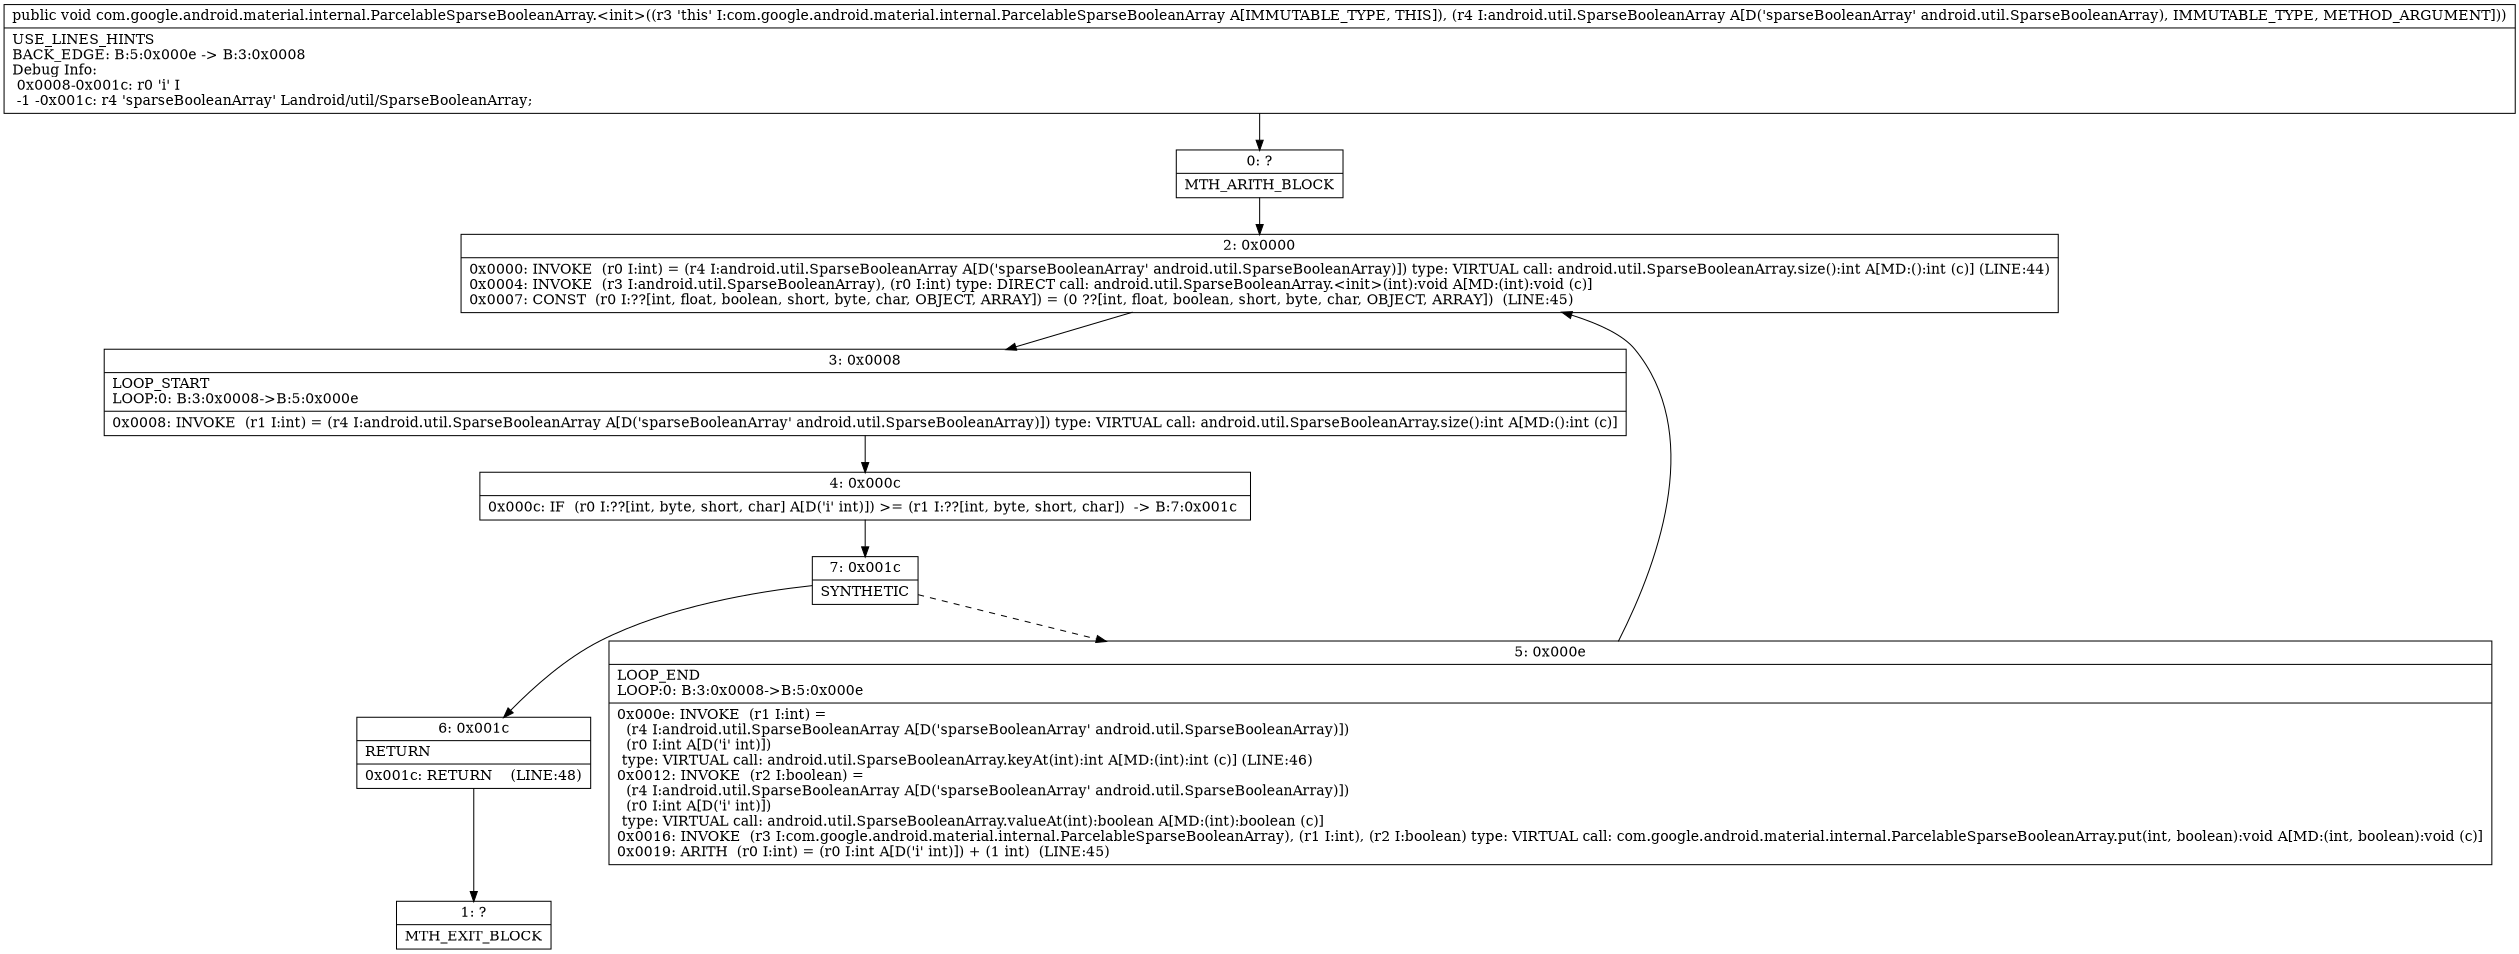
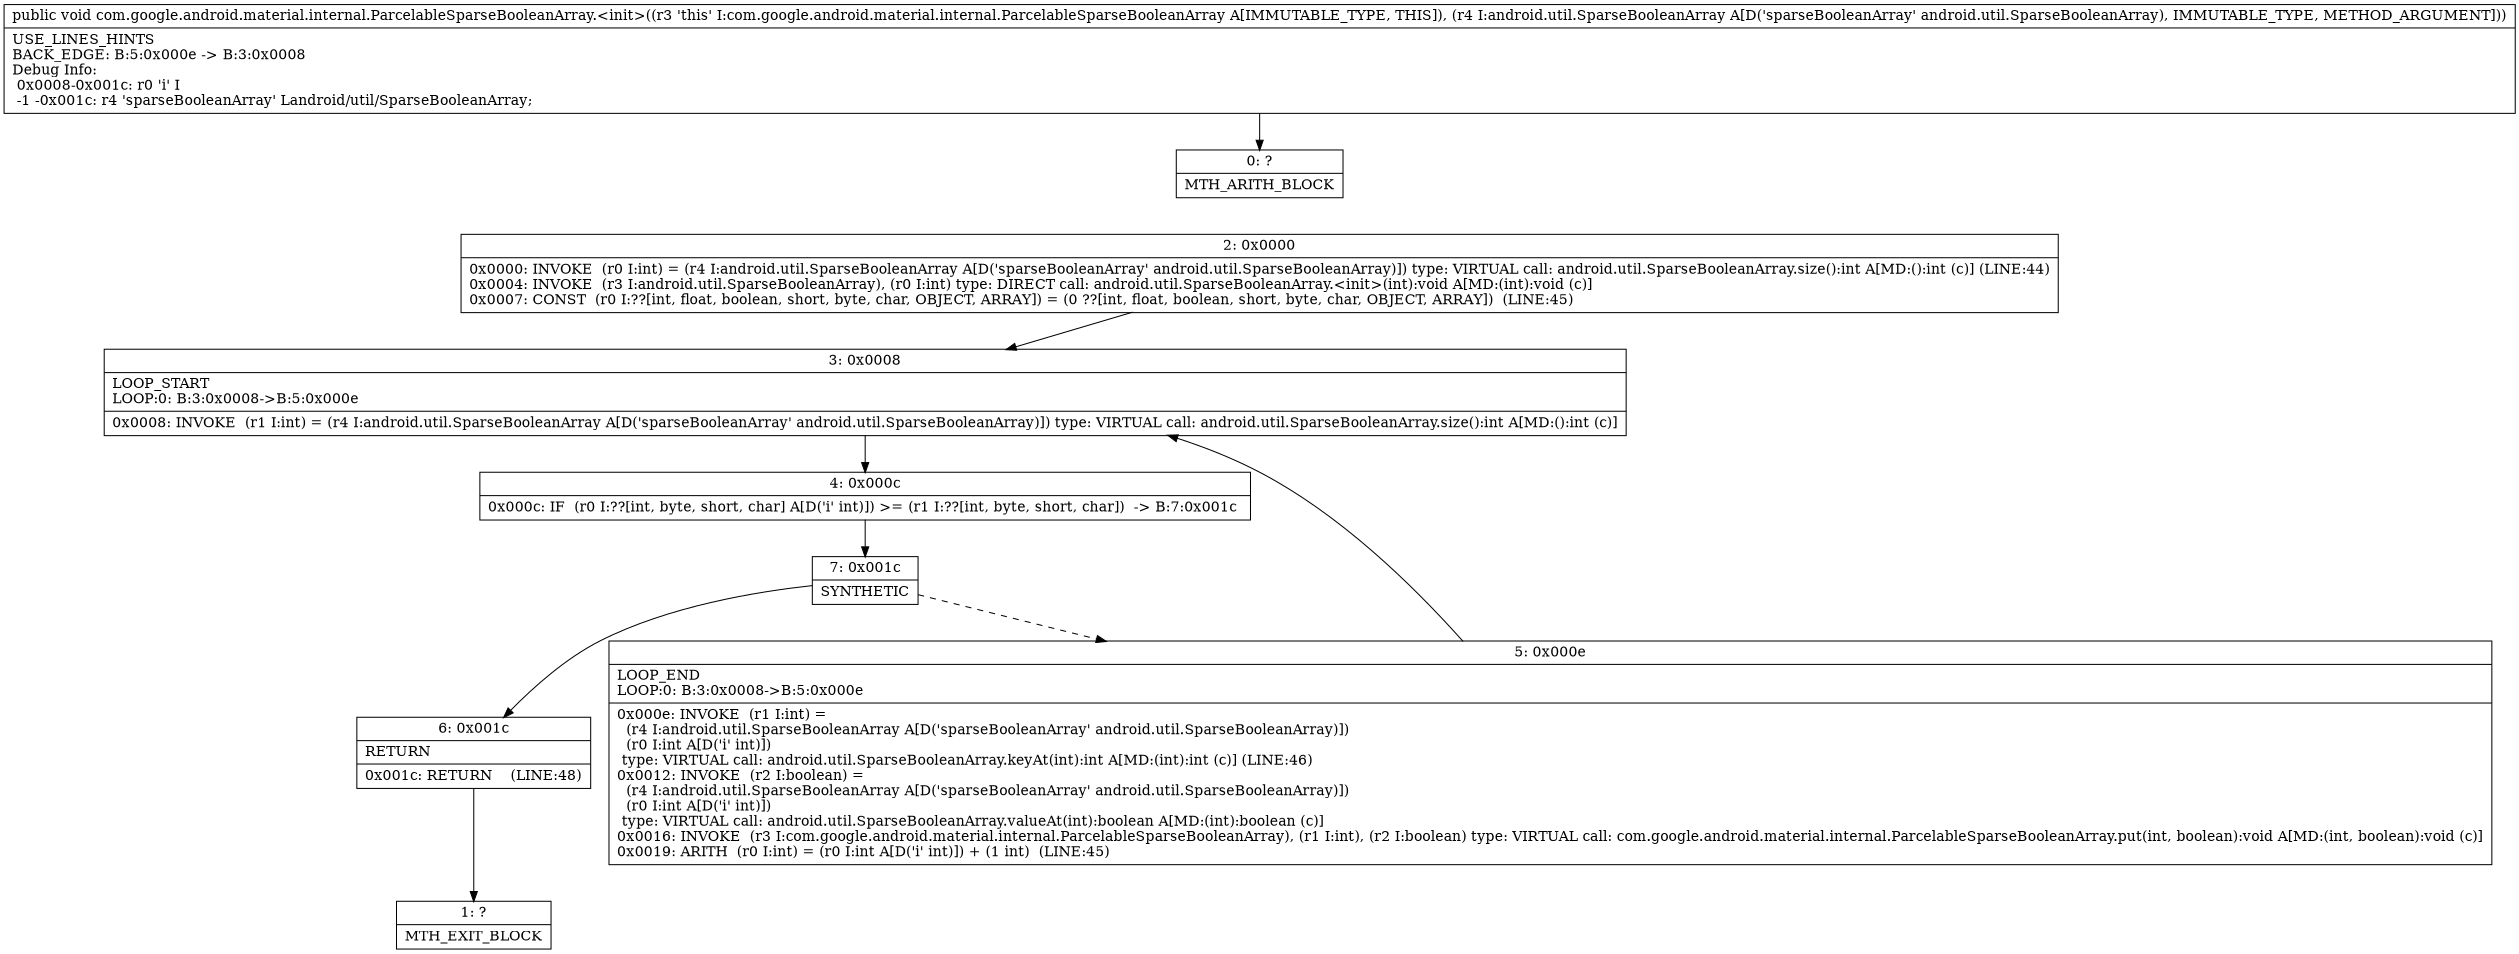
(1260, 211) -> none
(1671, 460) -> (1334, 520)
